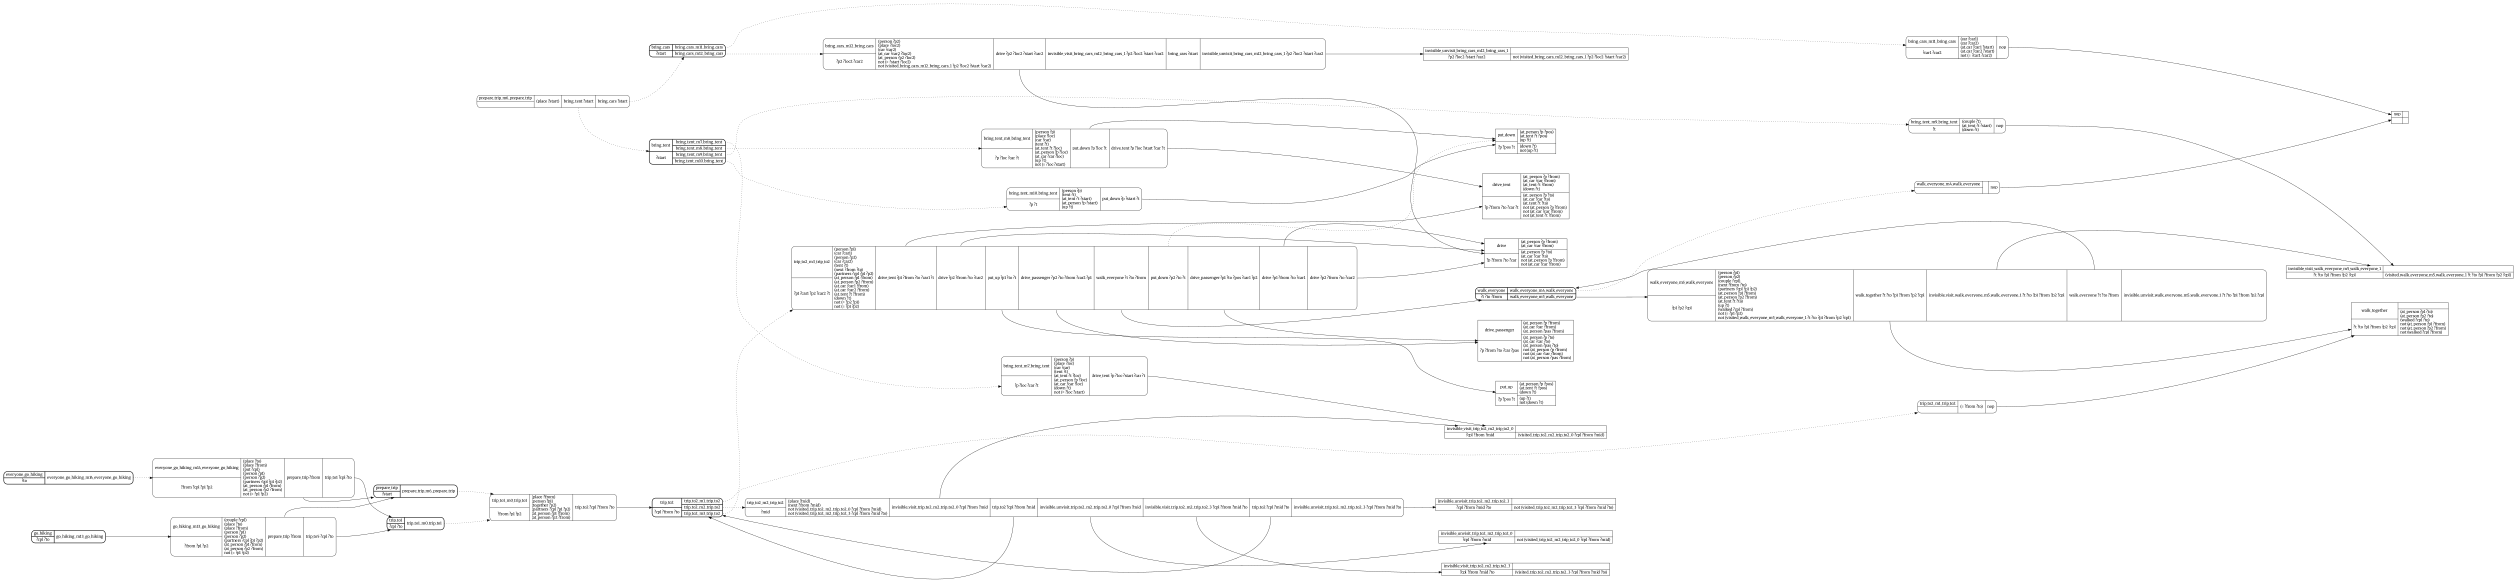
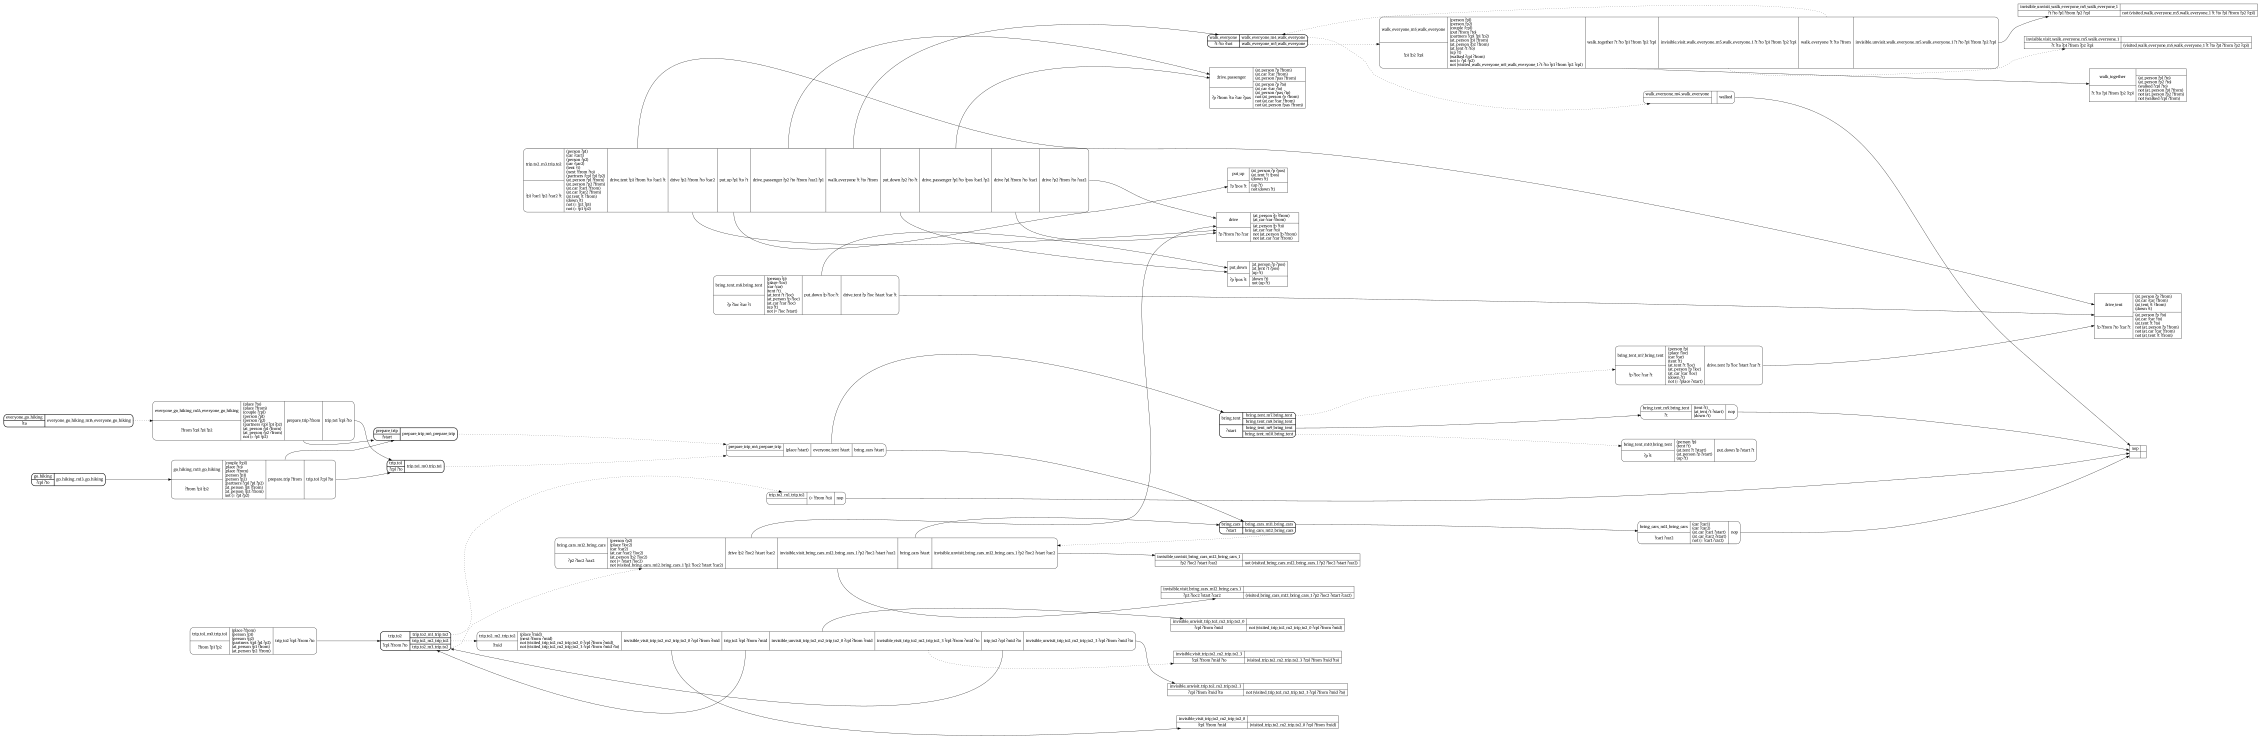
none -> (2138, 10)
(1309, 24) -> (1466, 526)
(661, 87) -> (1068, 466)
(579, 101) -> (832, 450)
(1302, 104) -> (1467, 424)
(1971, 122) -> (1701, 408)
(604, 141) -> (1005, 358)
(852, 148) -> none
(2215, 151) -> (1933, 422)
(1994, 187) -> (1726, 97)
(1322, 200) -> none
(1350, 231) -> (1058, 256)
(1844, 234) -> (1555, 9)
(2175, 235) -> (1897, 74)
(1732, 285) -> (1463, 32)
(1492, 297) -> (1223, 44)
(1611, 297) -> (1344, 44)
(2177, 385) -> (1487, 500)
(1069, 392) -> (1685, 382)
(1315, 400) -> (1928, 353)
(737, 404) -> (538, 595)
(251, 470) -> (254, 412)
(474, 492) -> (590, 437)
(544, 505) -> (243, 639)
none -> (1064, 518)
(466, 523) -> (584, 463)
(320, 537) -> (320, 479)
(1309, 567) -> (1047, 669)
none -> (1258, 593)
